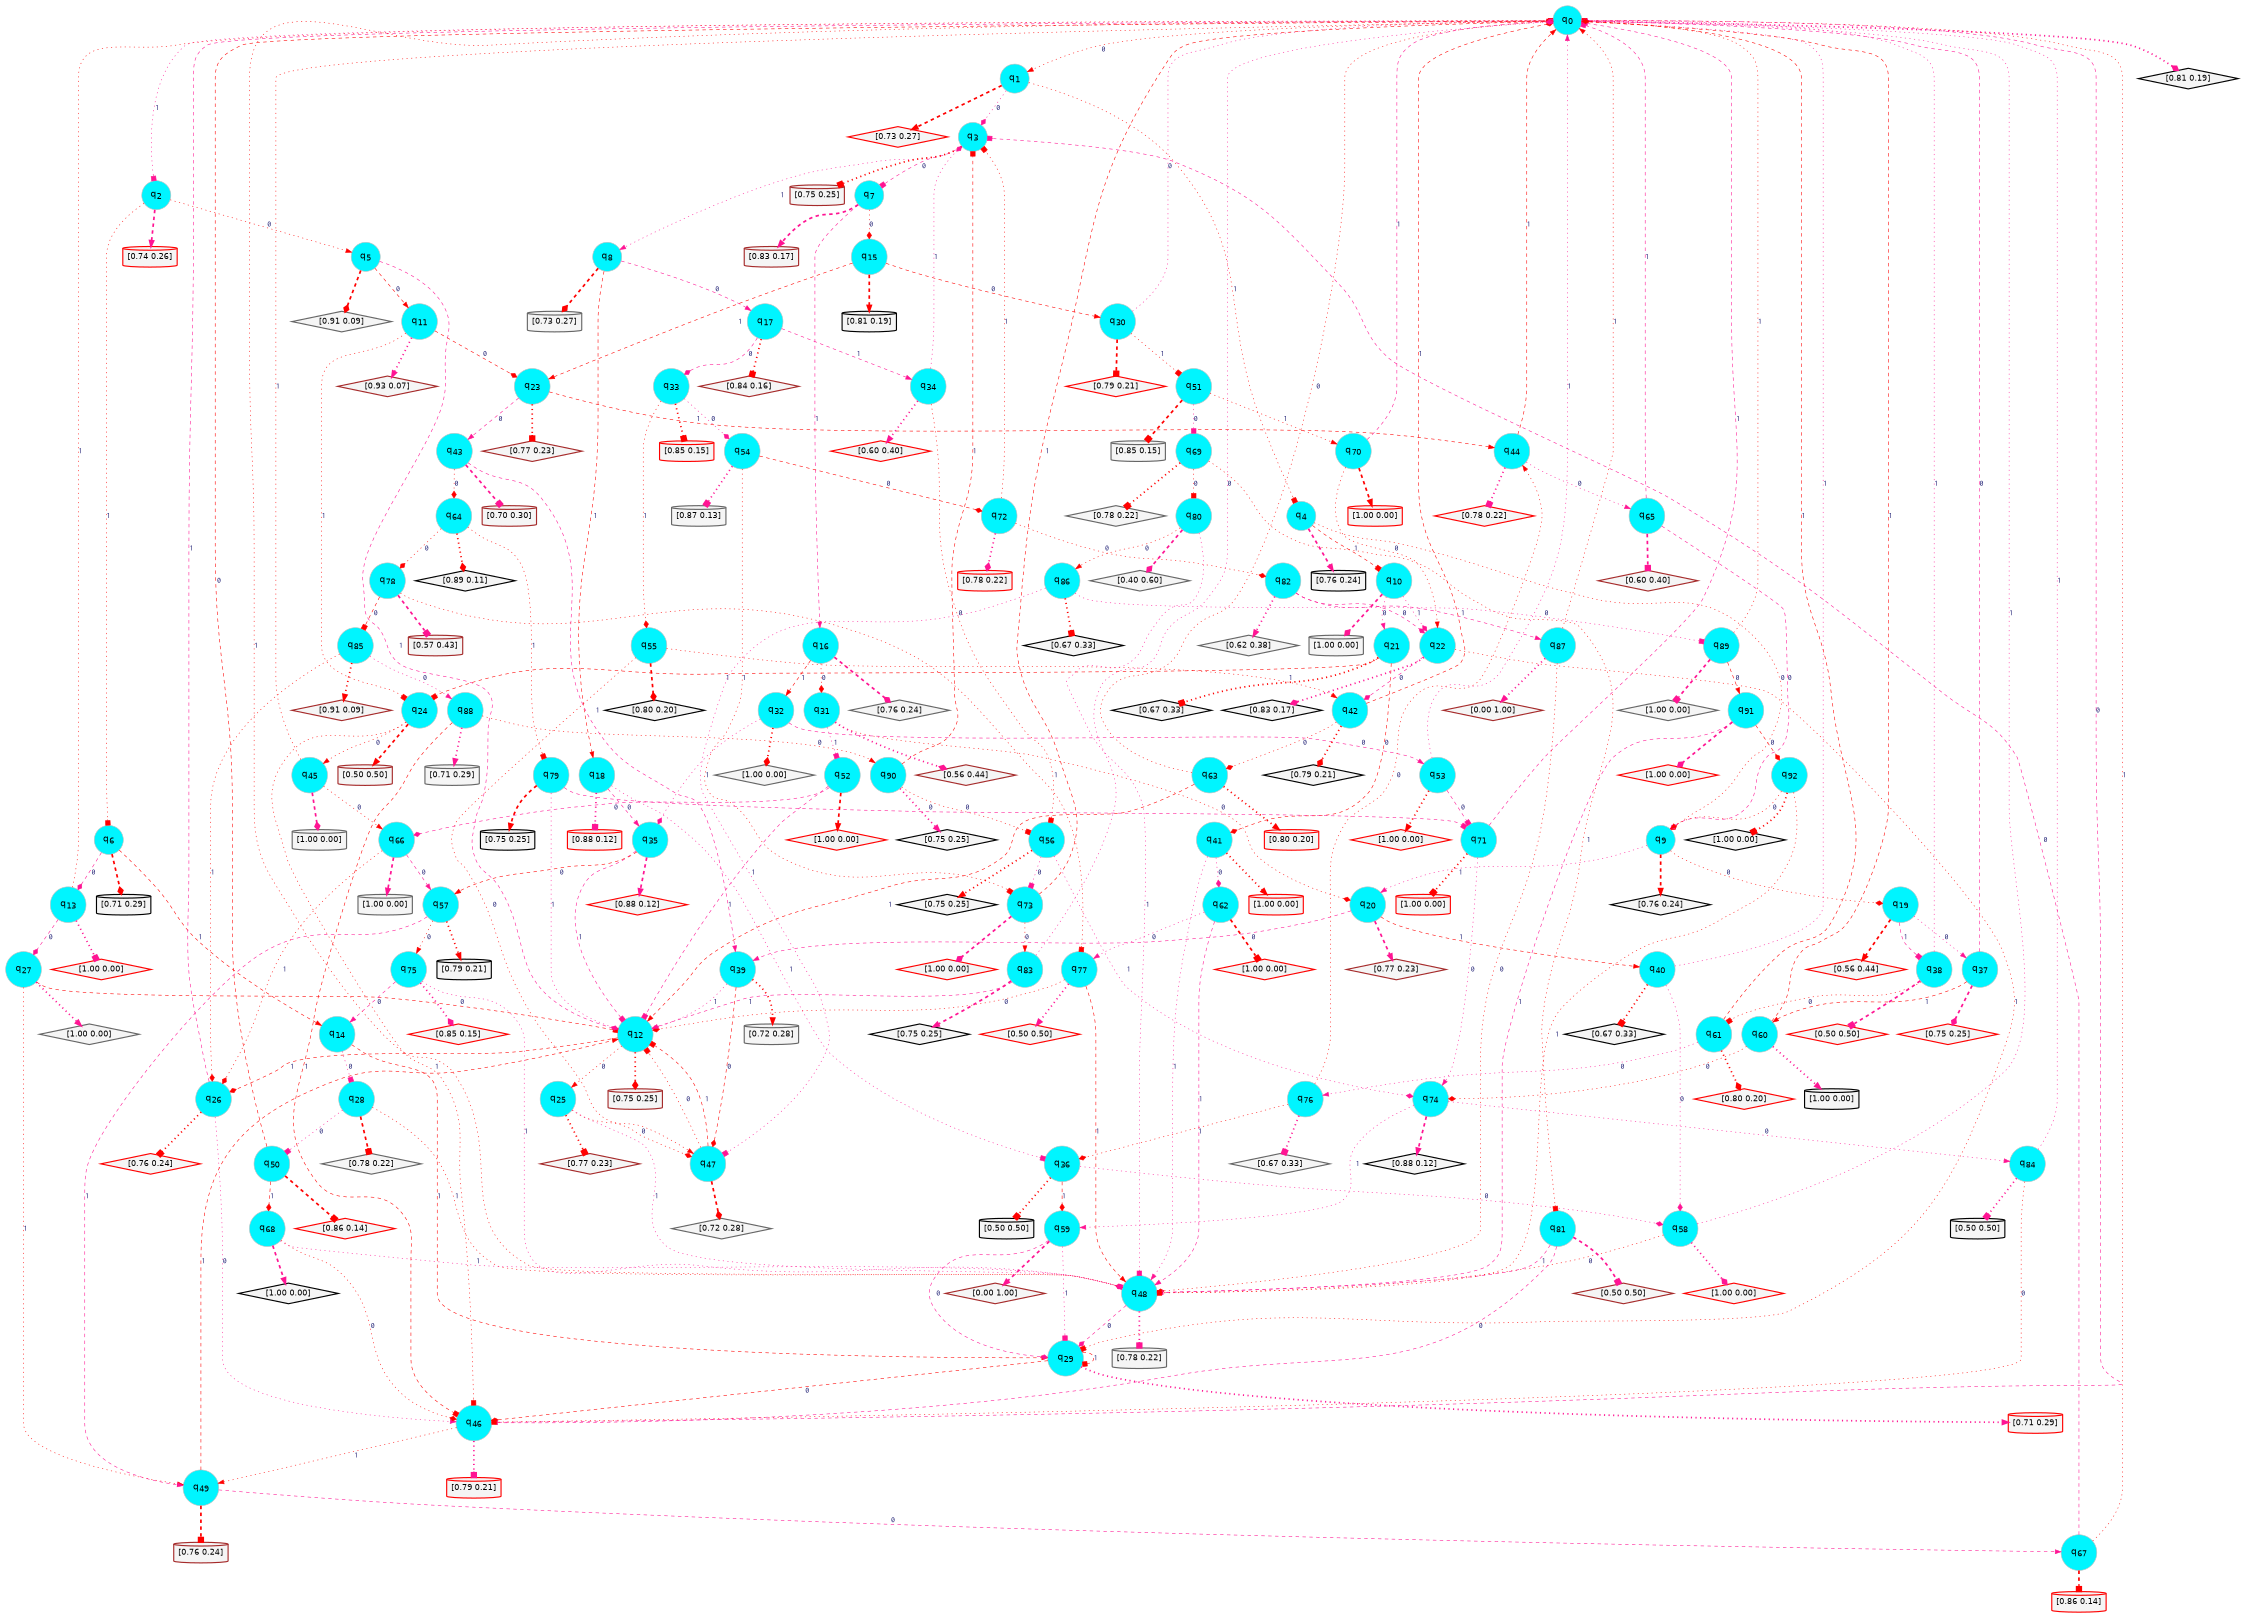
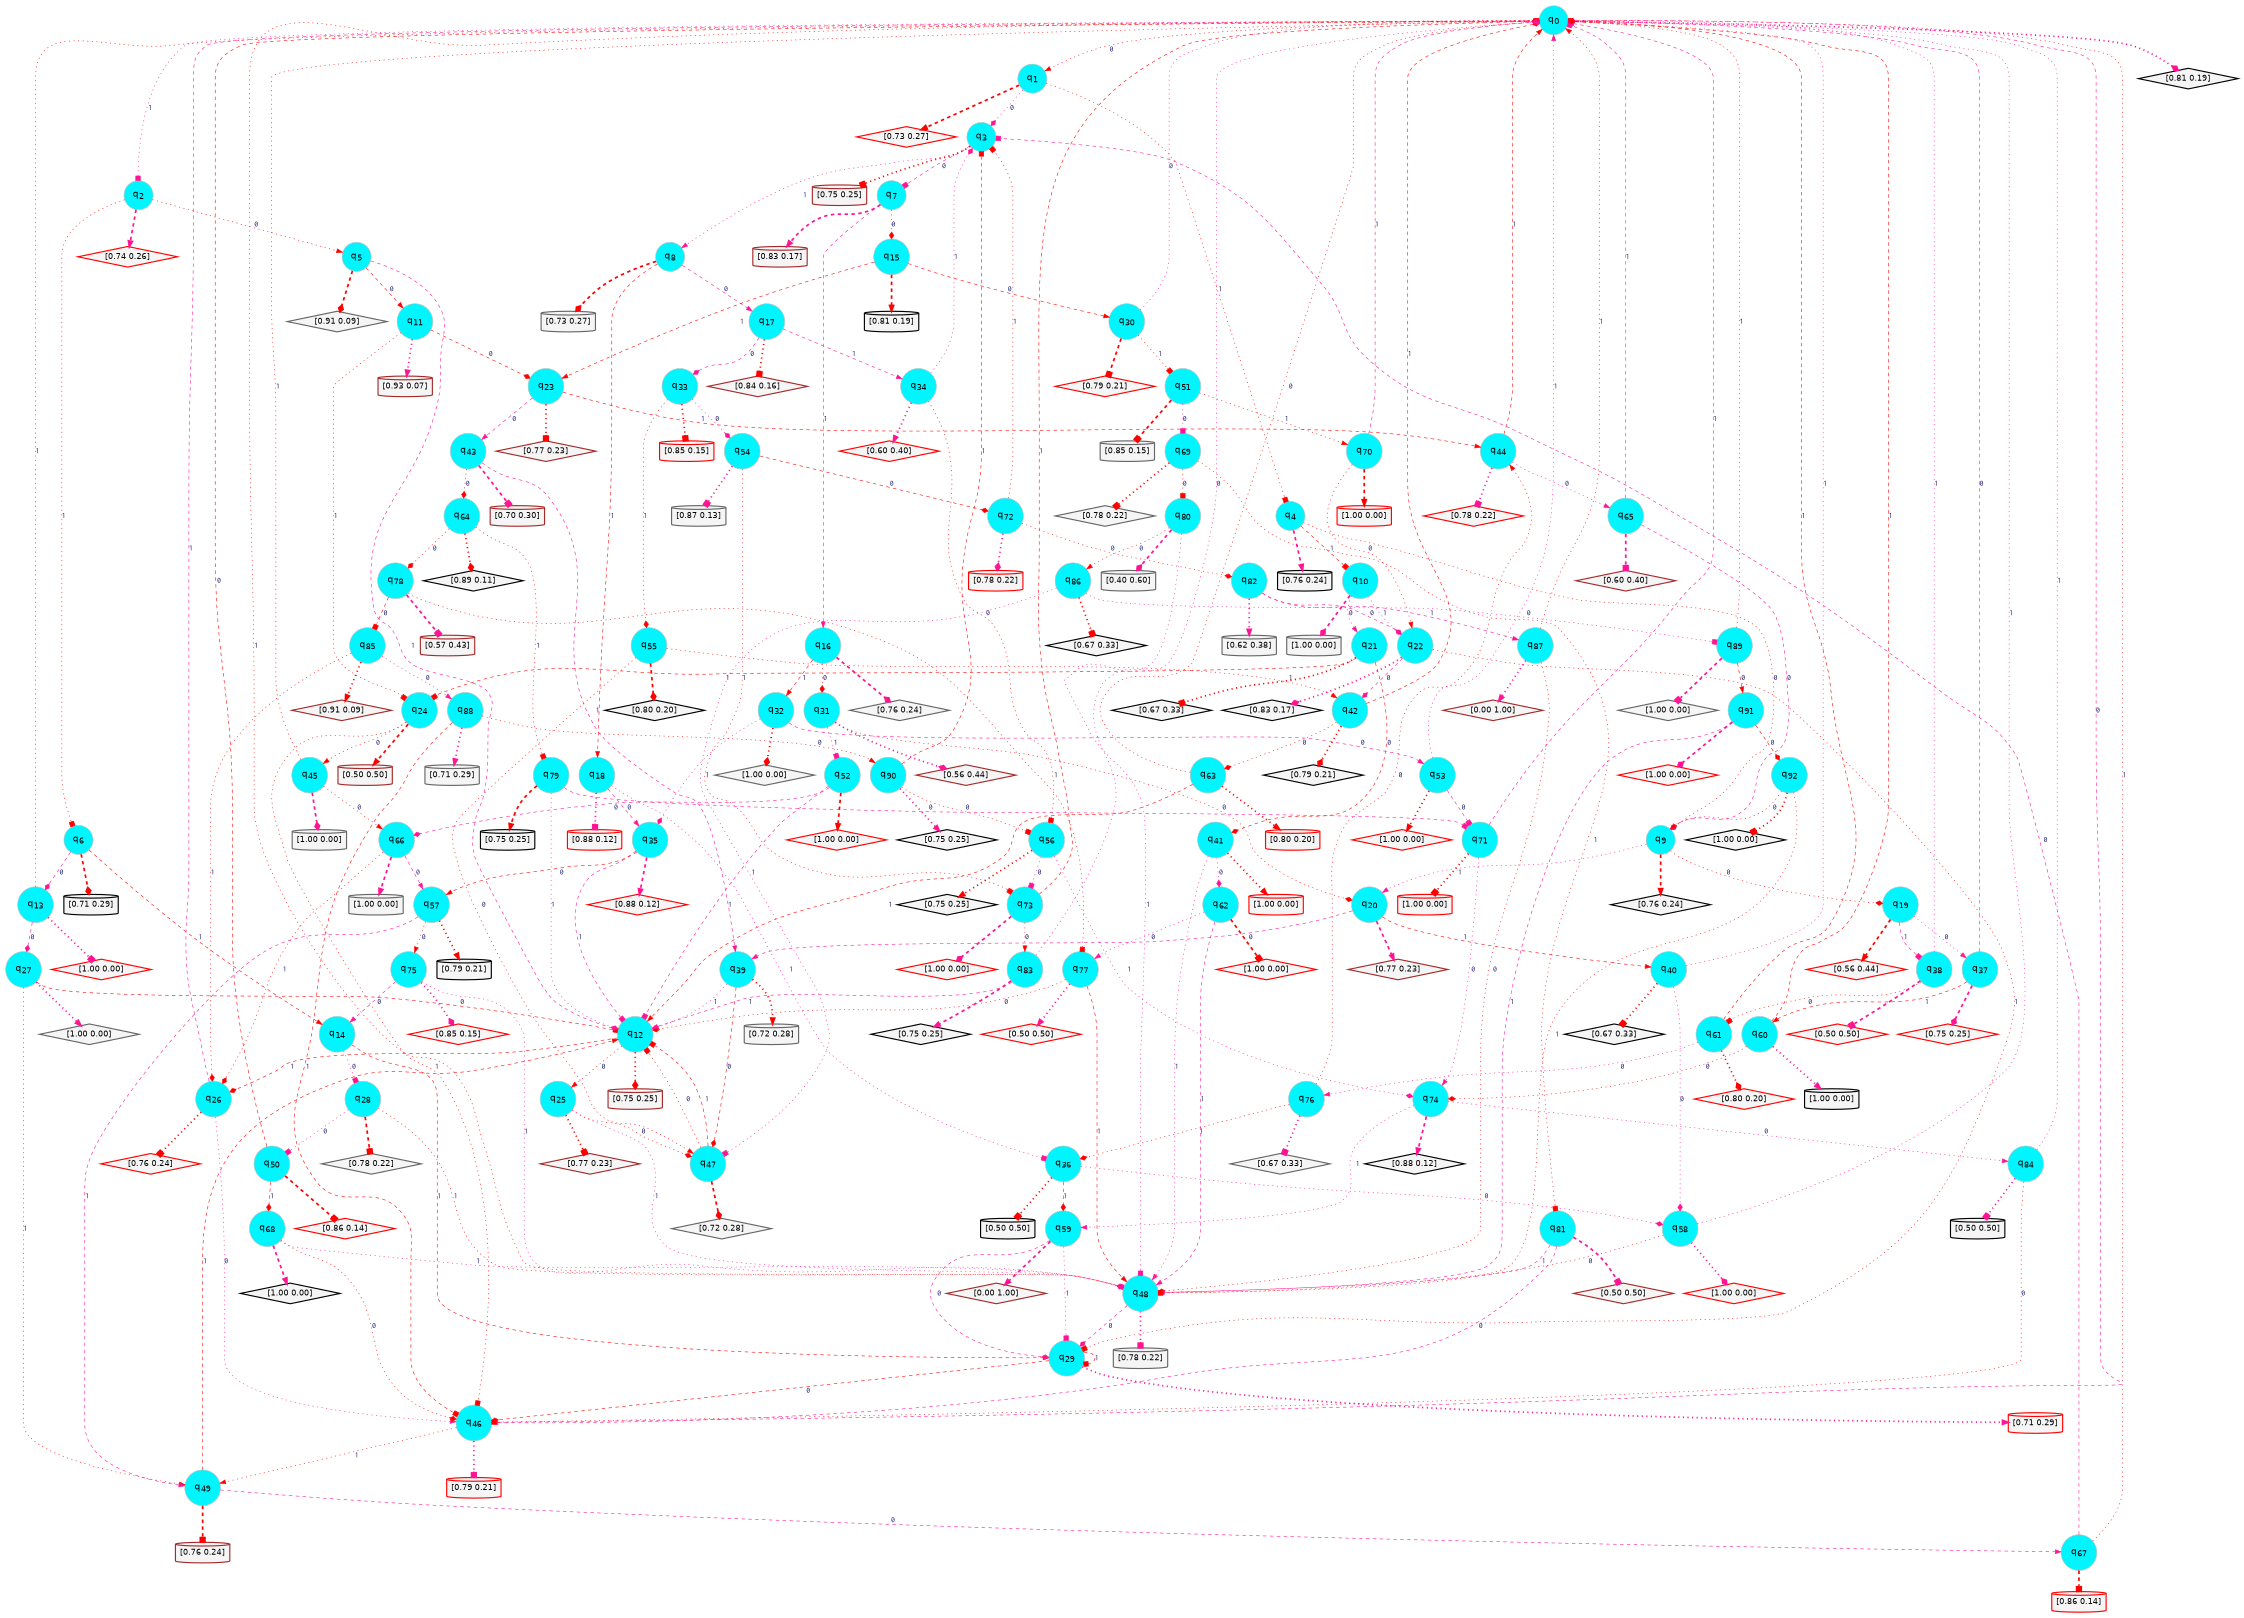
(150, 257) -> (128, 257)
(387, 386) -> (405, 386)
(1140, 581) -> (1128, 581)
(1249, 646) -> (1249, 646)
